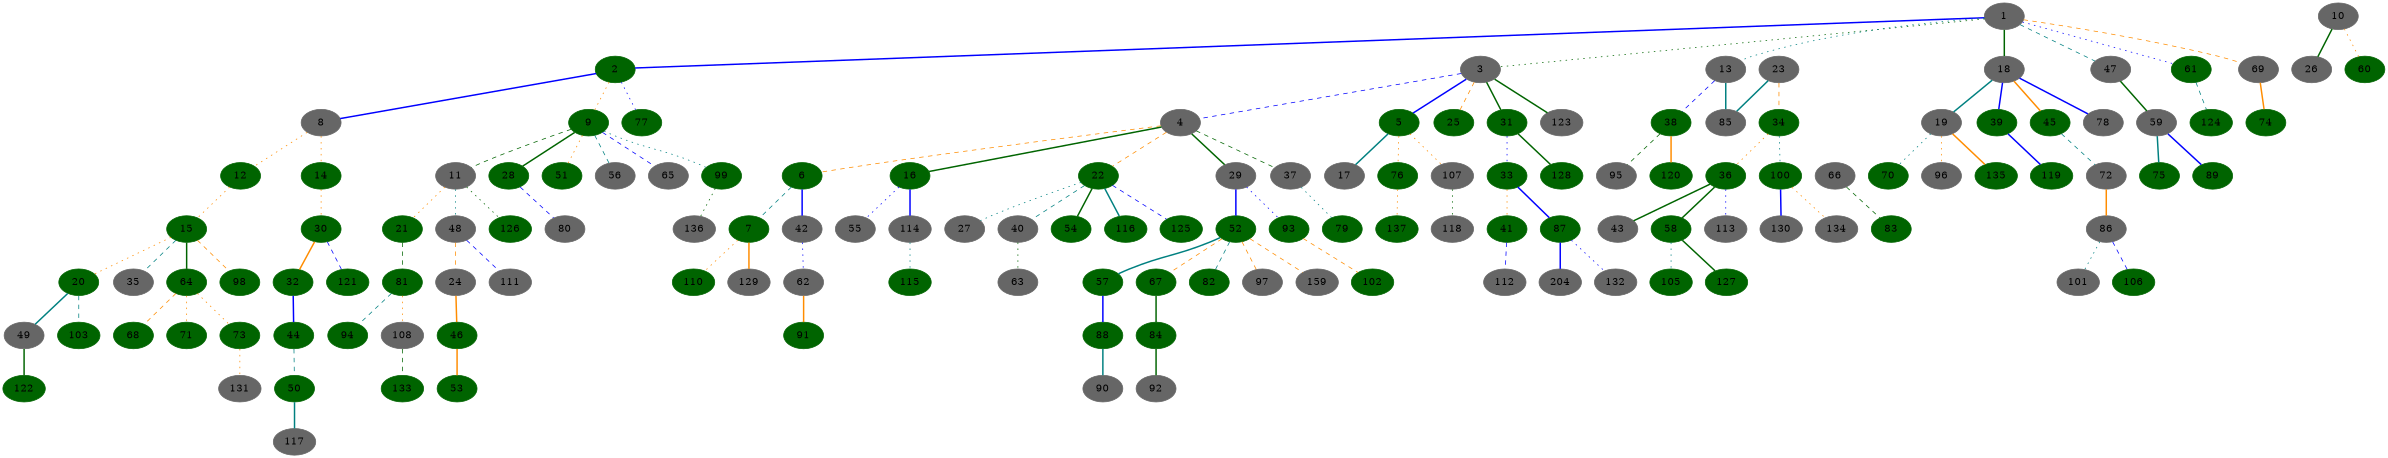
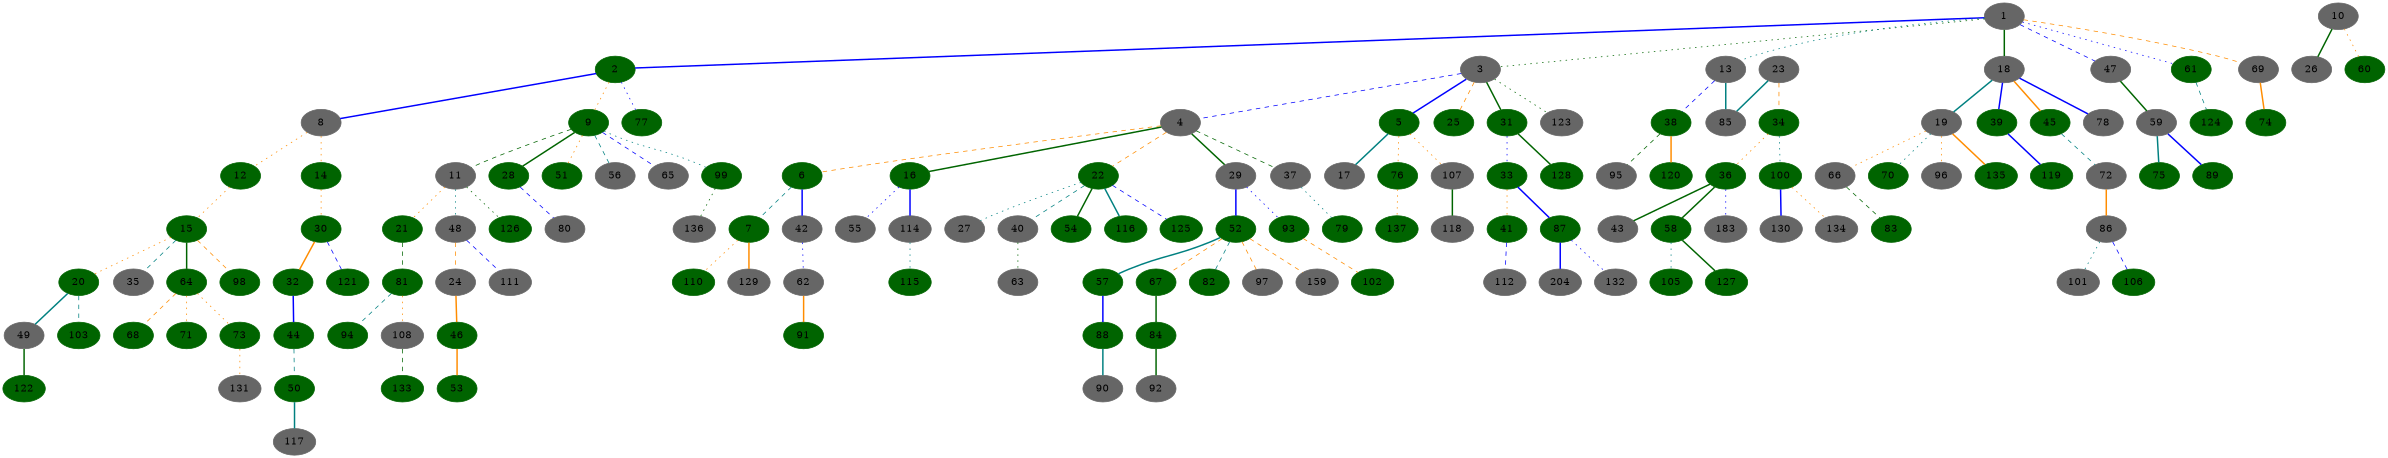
(2057, 43) -> (2057, 43)
(1521, 96) -> (1521, 96)
none -> (1888, 149)
(1452, 203) -> (1452, 203)
(1726, 229) -> (1726, 229)
